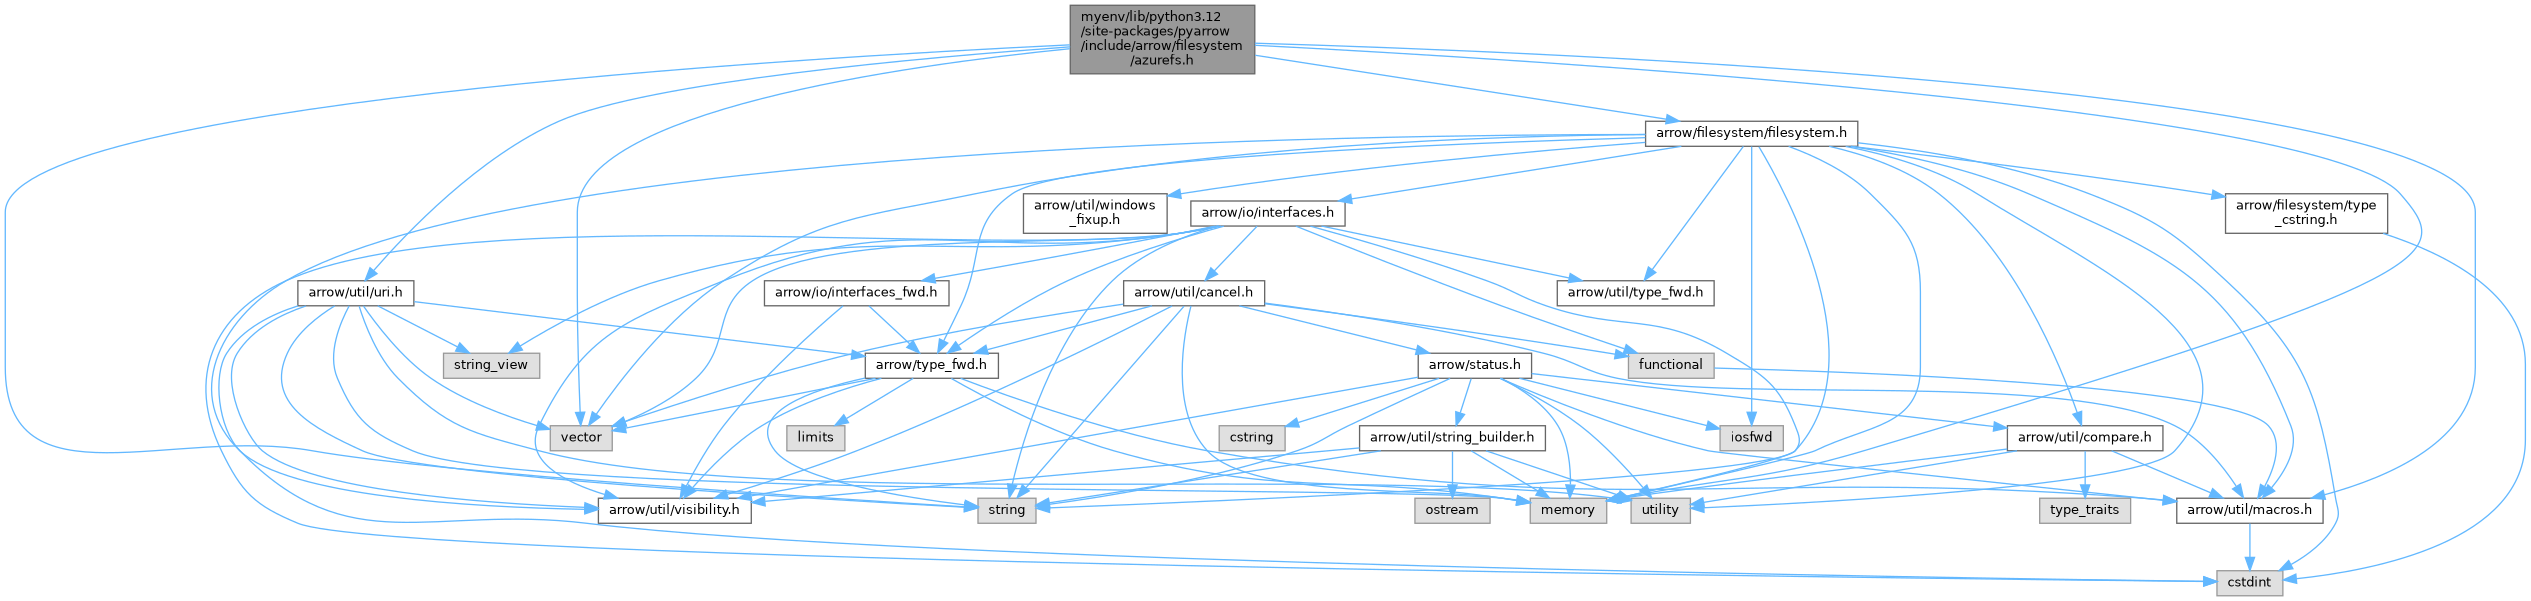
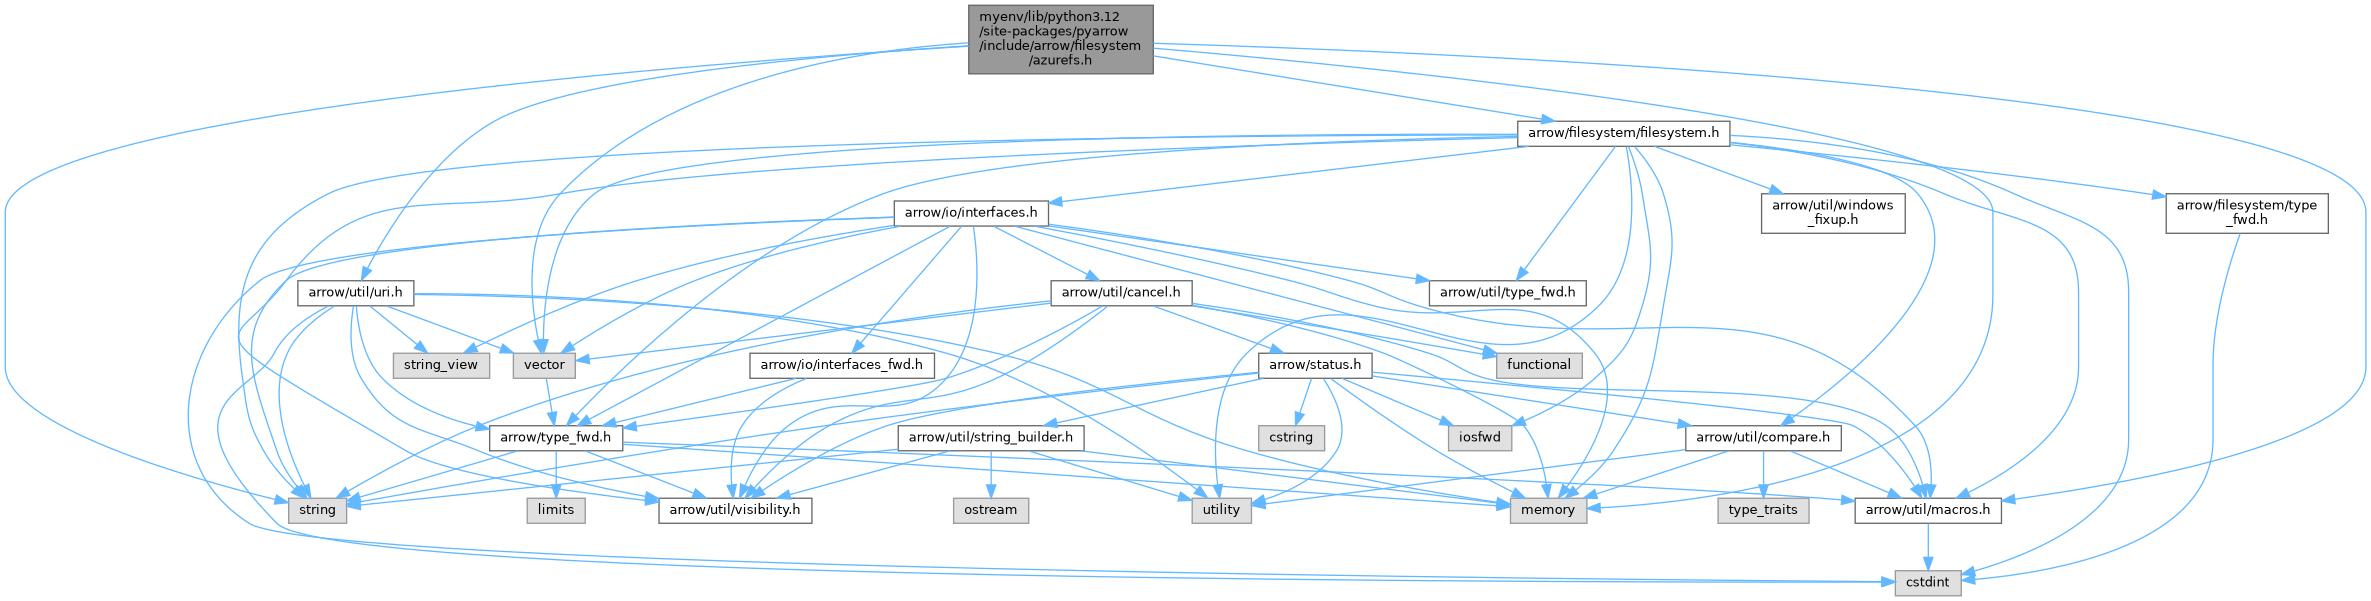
(2307, 214) -> (2247, 214)
(2026, 383) -> (1522, 325)
(757, 402) -> (549, 392)
